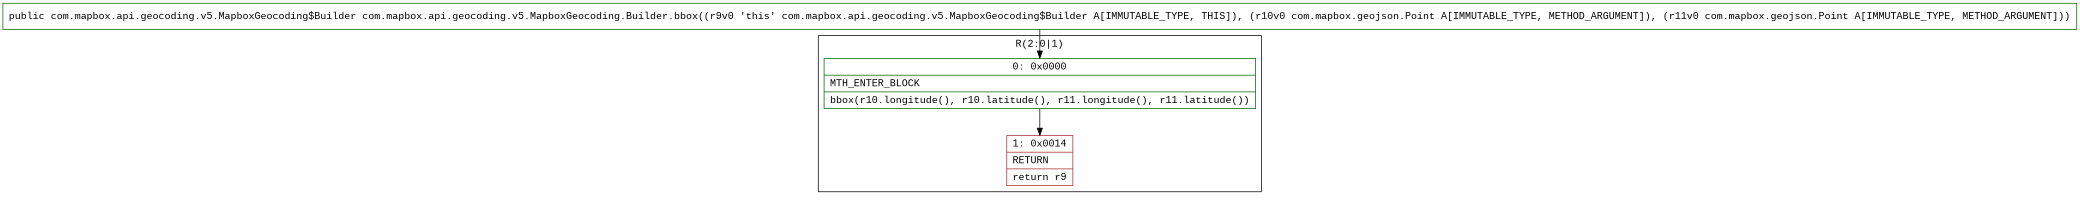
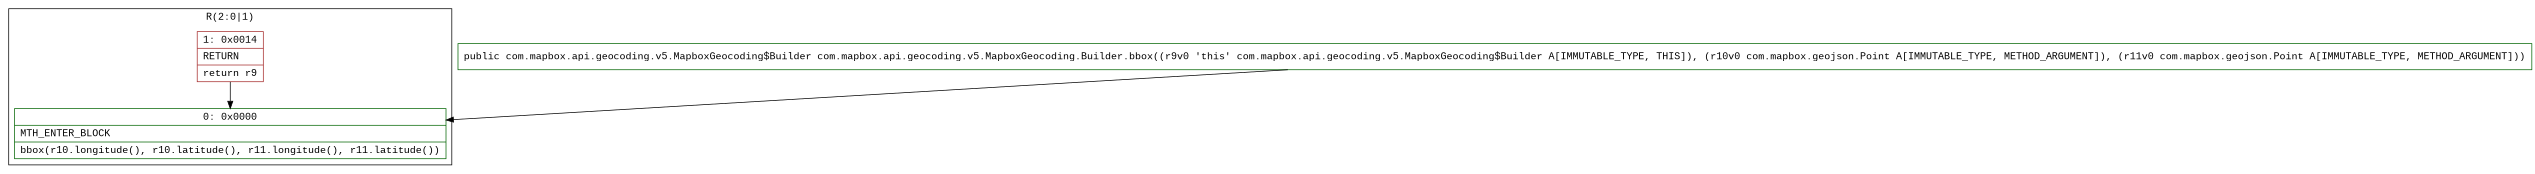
(1040, 118) -> (230, 92)
